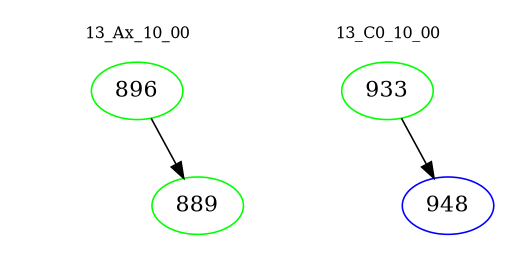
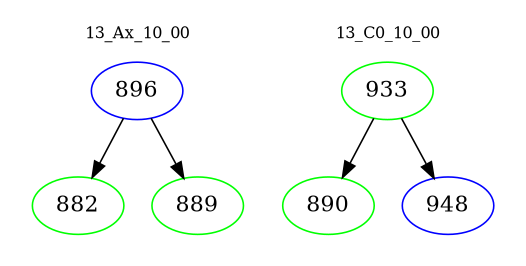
(137, 91) -> (137, 91)
none -> (78, 206)
none -> (328, 206)
